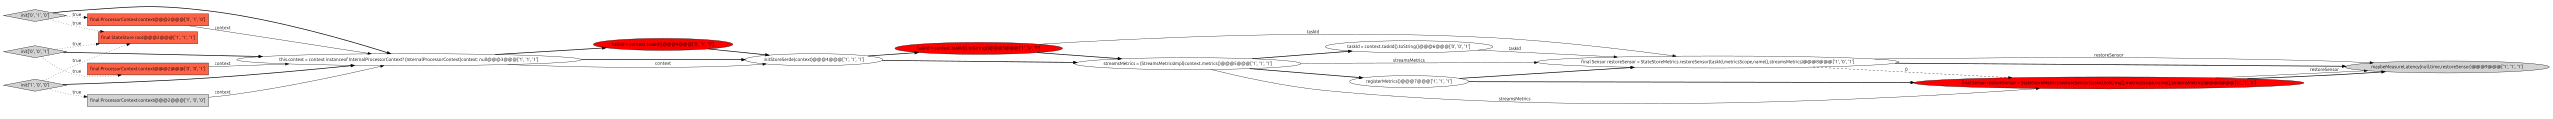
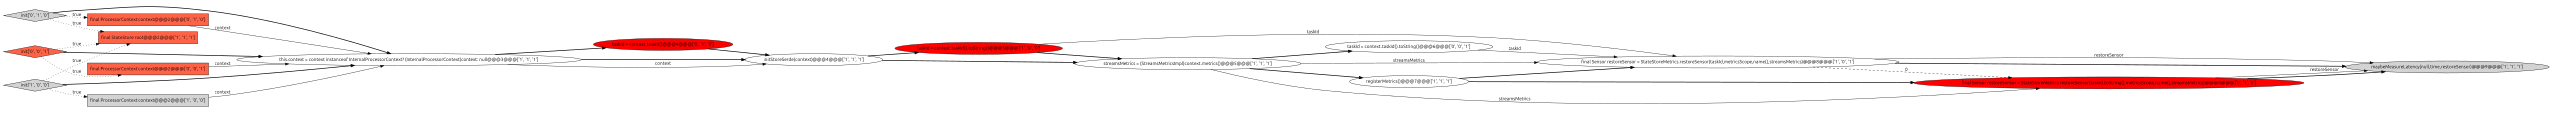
(35, 52) -> (35, 52)
